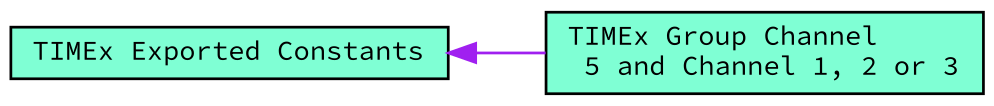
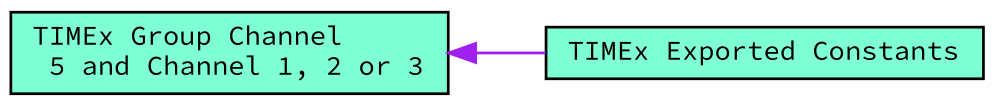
(511, 53) -> (511, 53)
